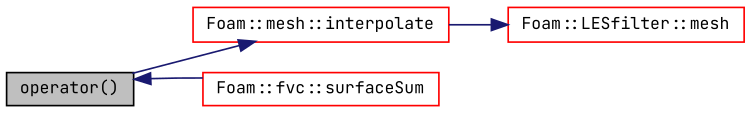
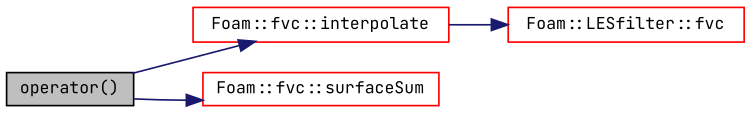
(321, 25) -> (321, 25)
(626, 25) -> (626, 25)
(177, 78) -> (160, 100)
